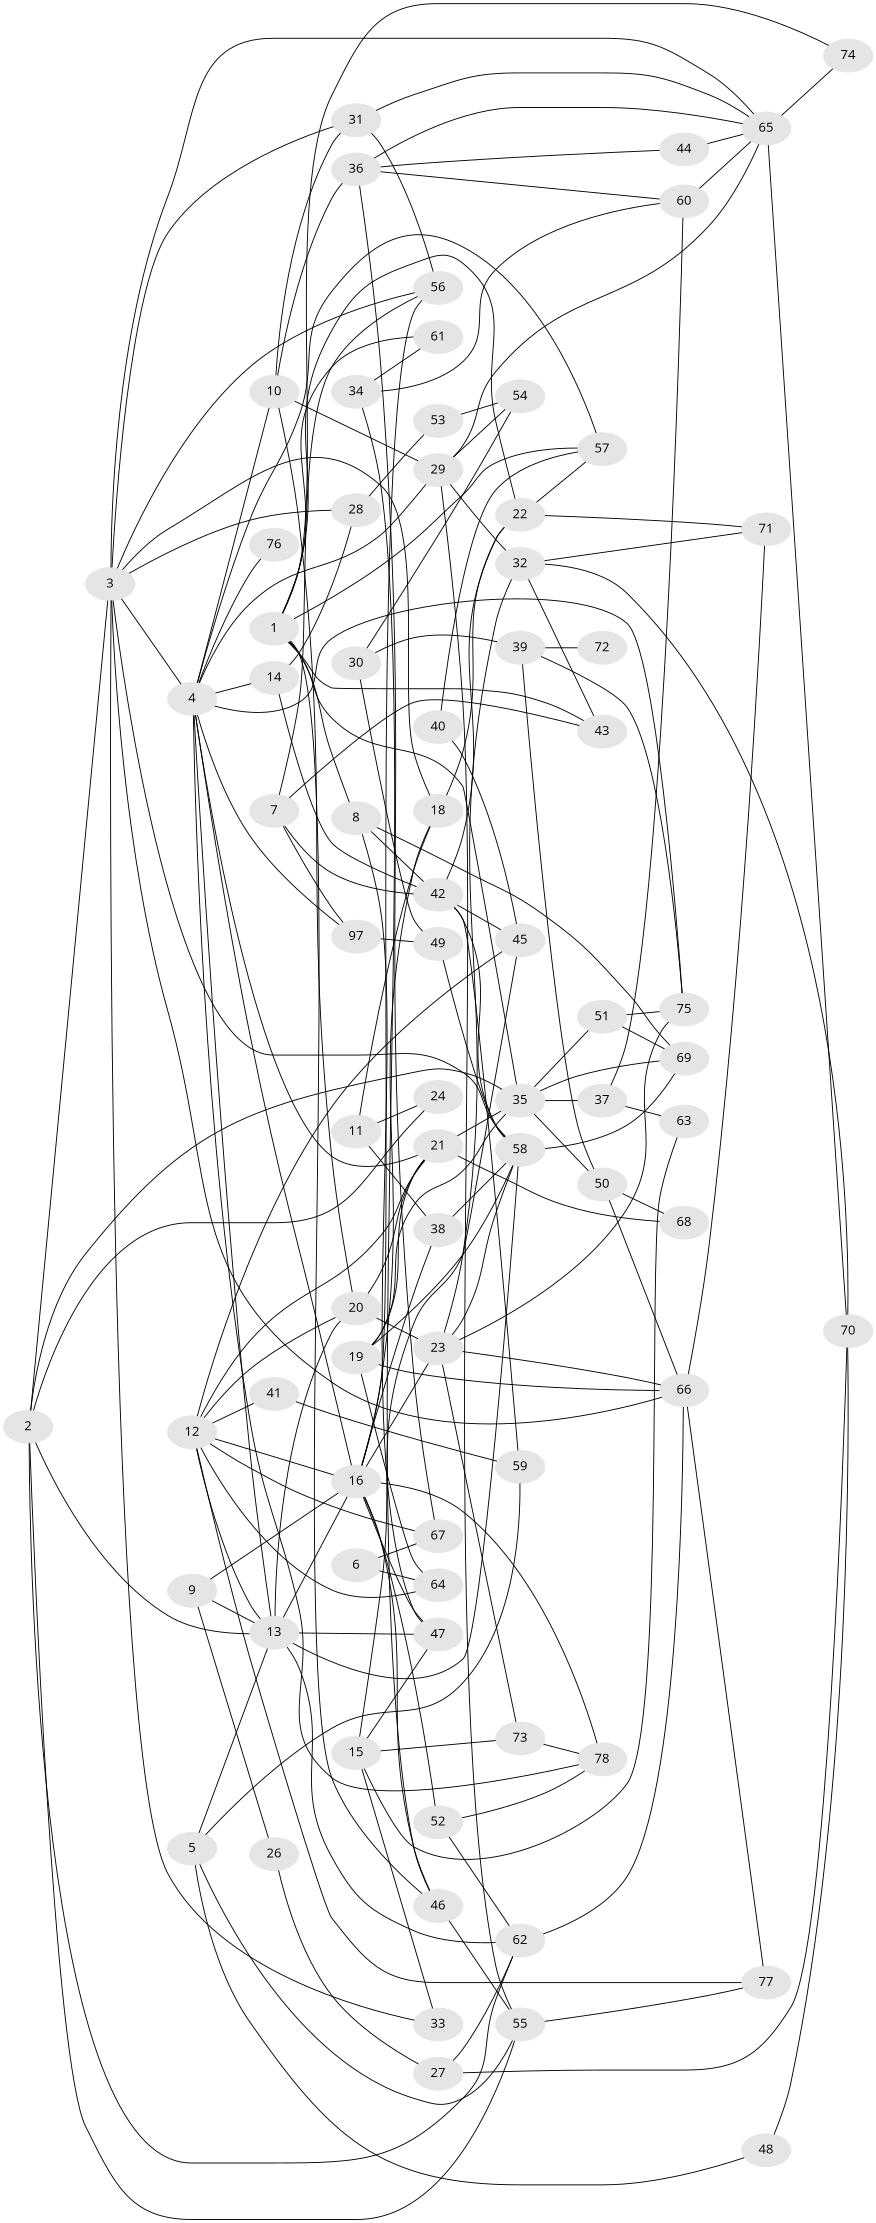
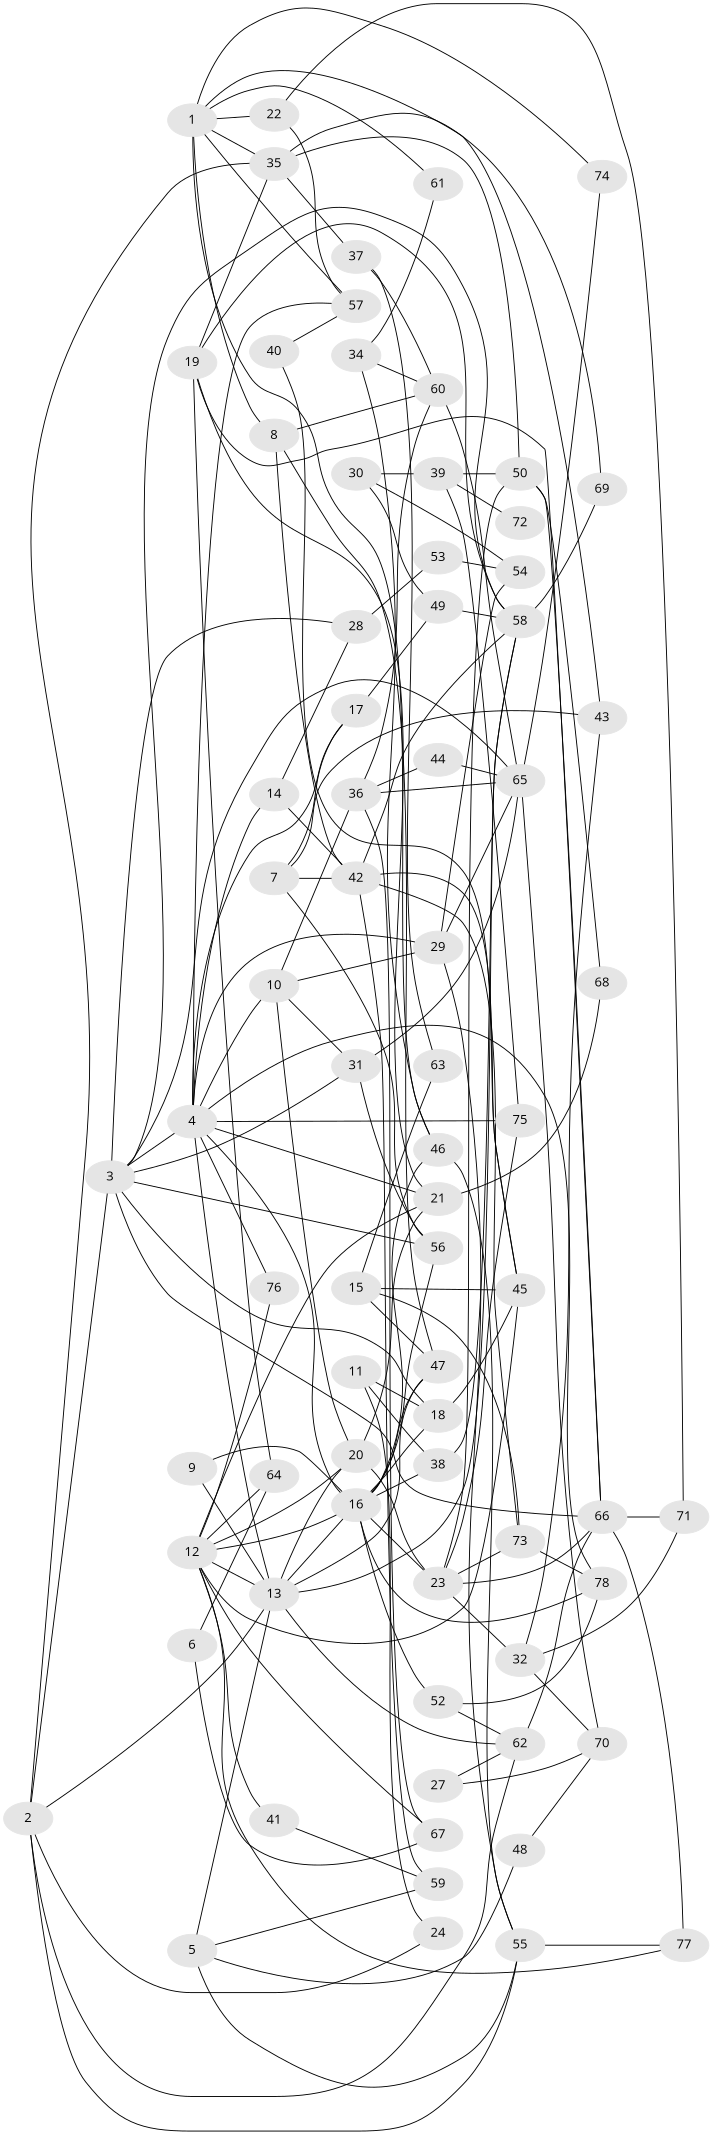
(475, 515) -> none
(473, 660) -> (486, 1356)
(471, 702) -> (495, 1193)
(541, 913) -> (356, 412)
(356, 937) -> (356, 711)
(602, 1017) -> none
(481, 1122) -> none
(485, 1252) -> (469, 999)
none -> (240, 1416)
(274, 1854) -> none
(438, 2024) -> none
